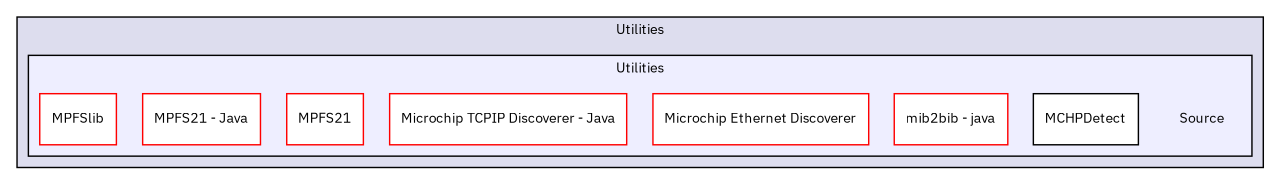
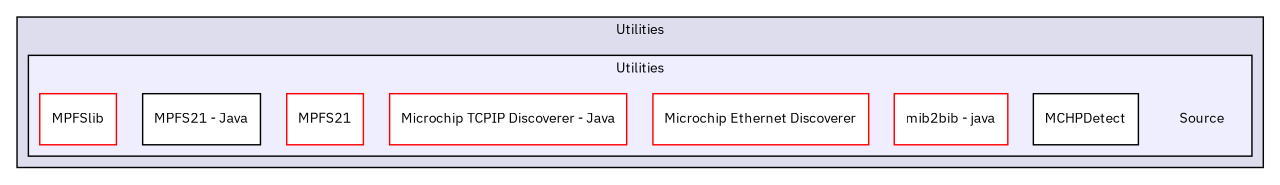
(202, 119) -> (202, 119)
